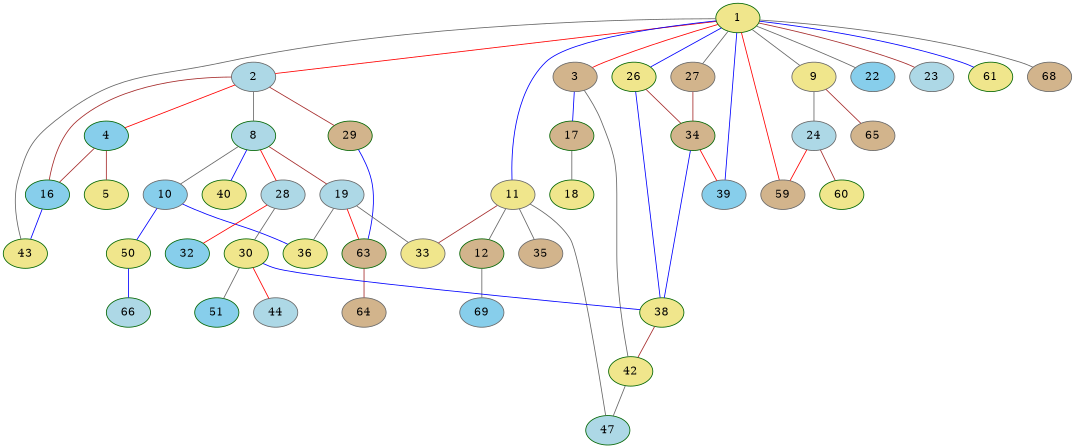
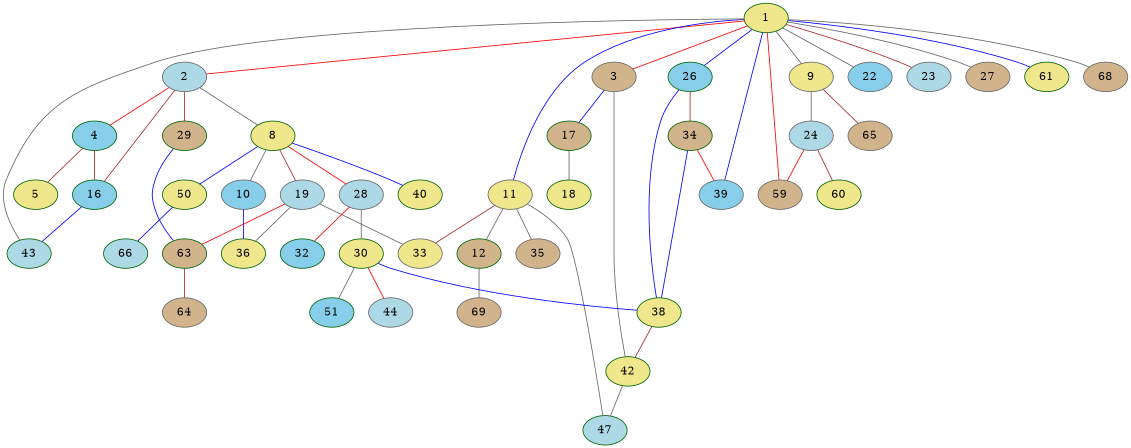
(634, 77) -> (690, 77)
(693, 106) -> none
(254, 136) -> (273, 136)
(147, 224) -> (229, 165)
(25, 254) -> (29, 254)
(482, 312) -> (479, 312)
